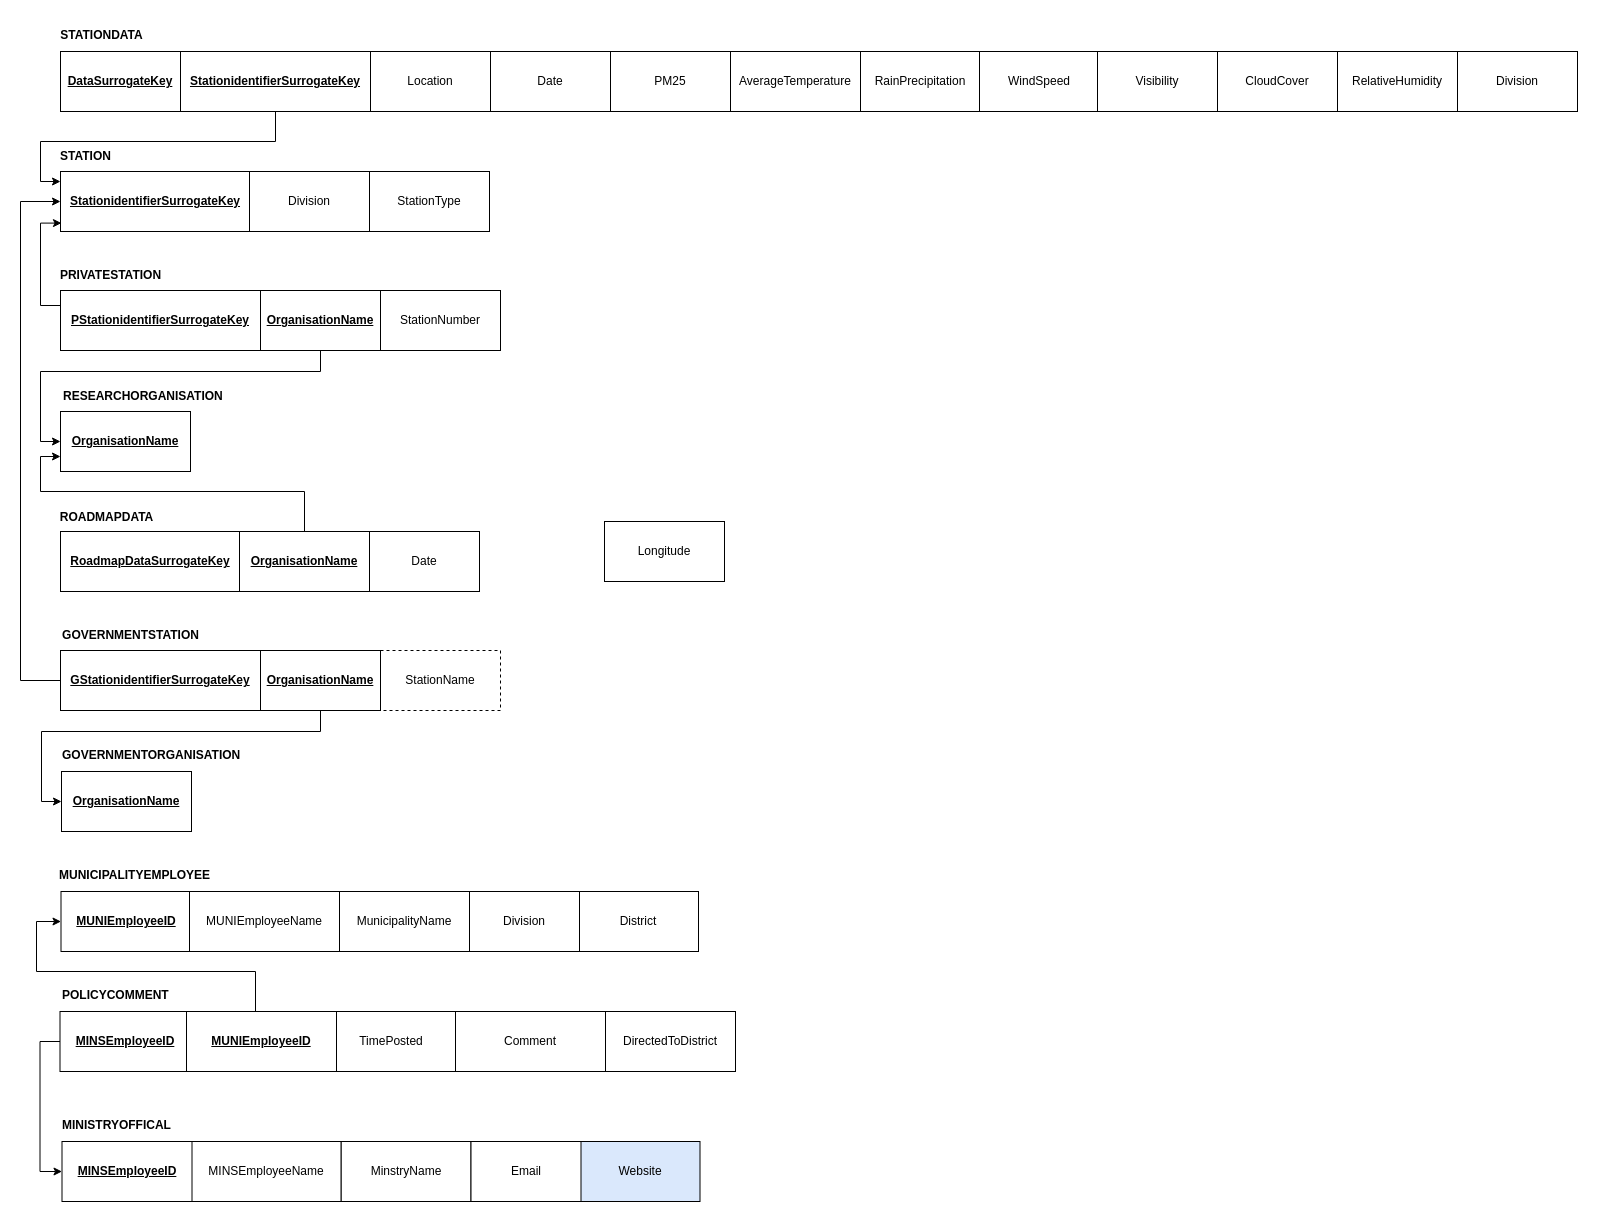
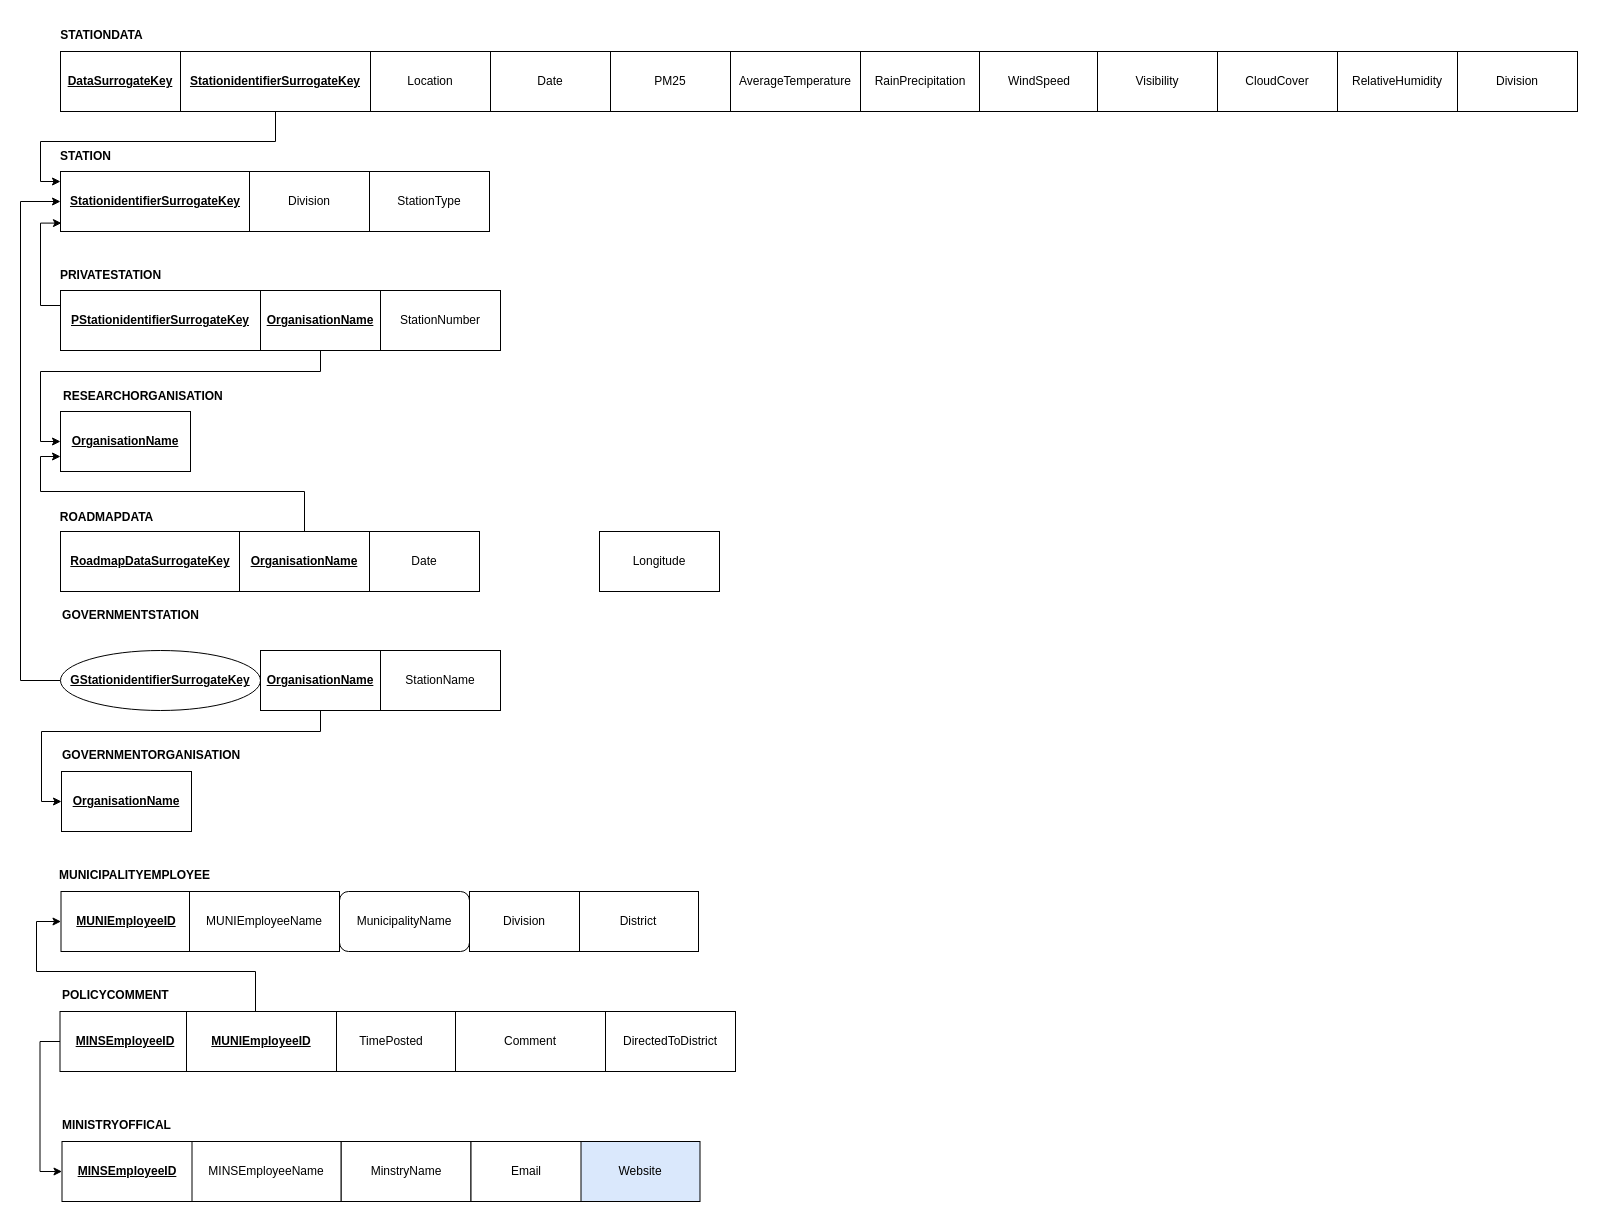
(665, 552) -> (660, 562)
(131, 636) -> (131, 616)
(161, 681) -> (161, 681)
(441, 681) -> (441, 681)
(405, 922) -> (405, 922)
